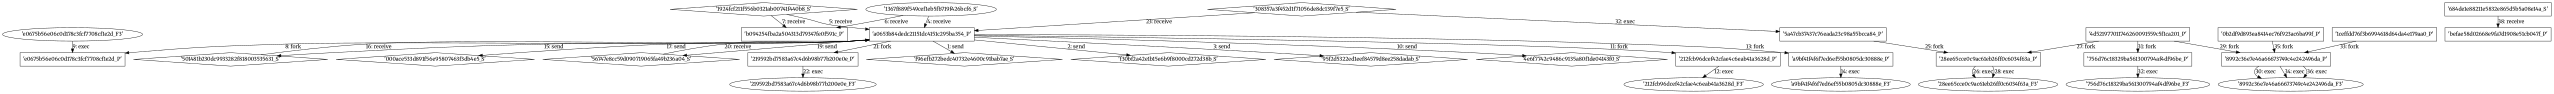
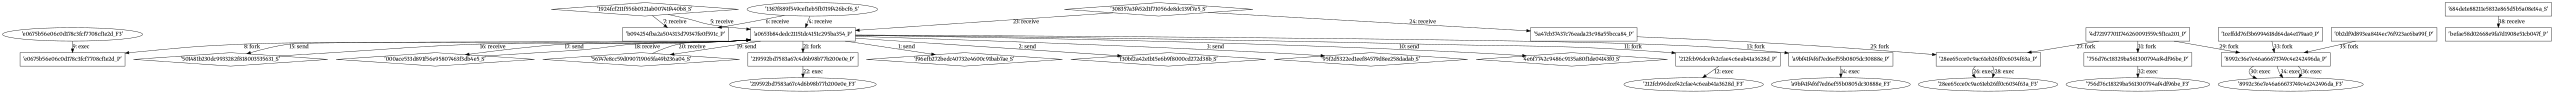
(1625, 22) -> (1423, 22)
(2138, 34) -> (2138, 34)
none -> (615, 46)
